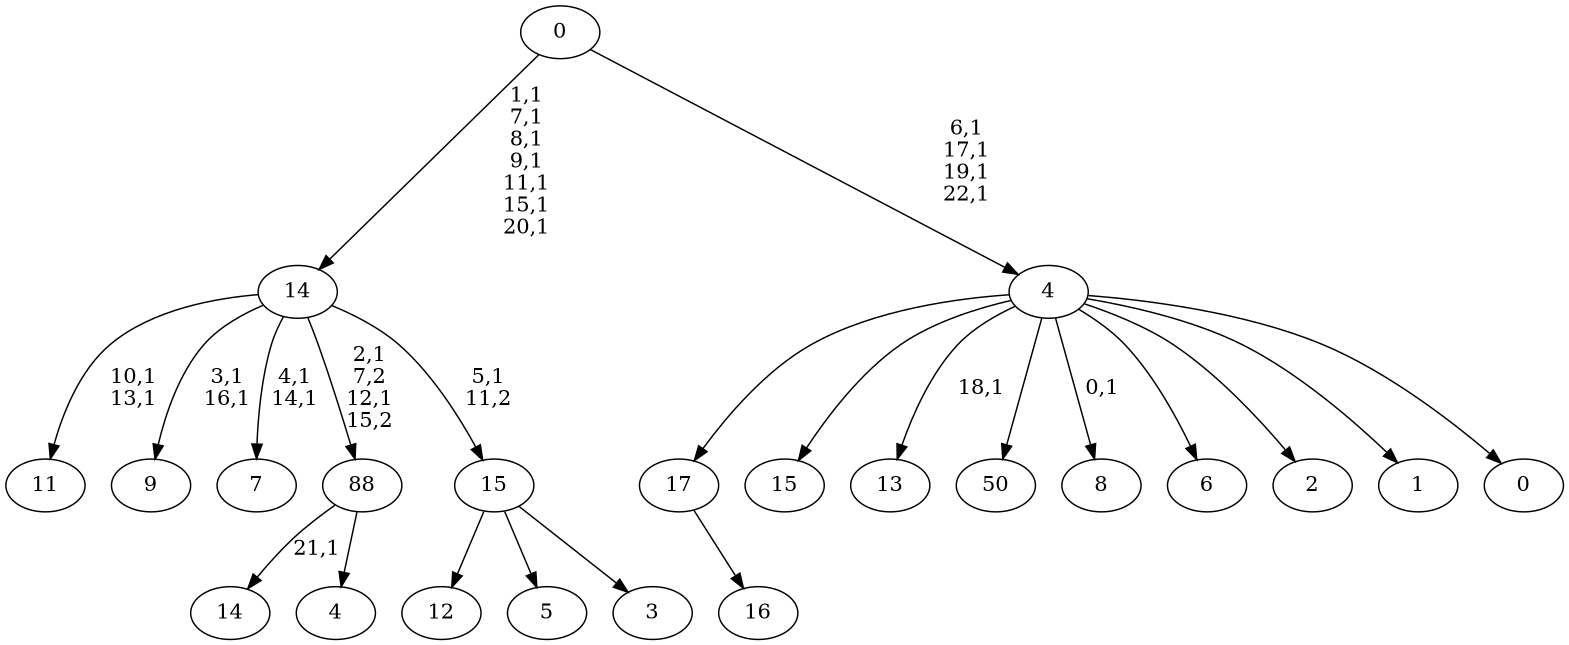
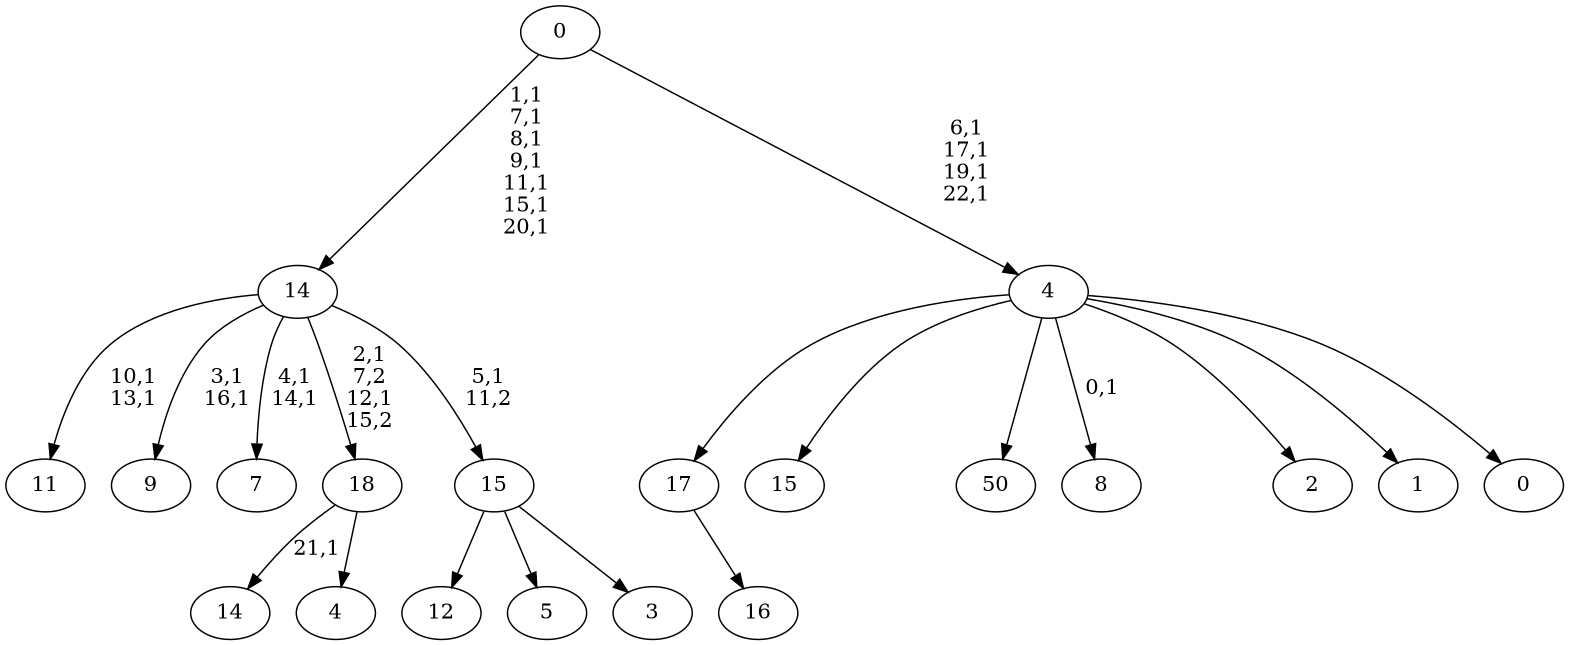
(362, 485) -> (362, 485)
(890, 485) -> none
(1207, 485) -> none
